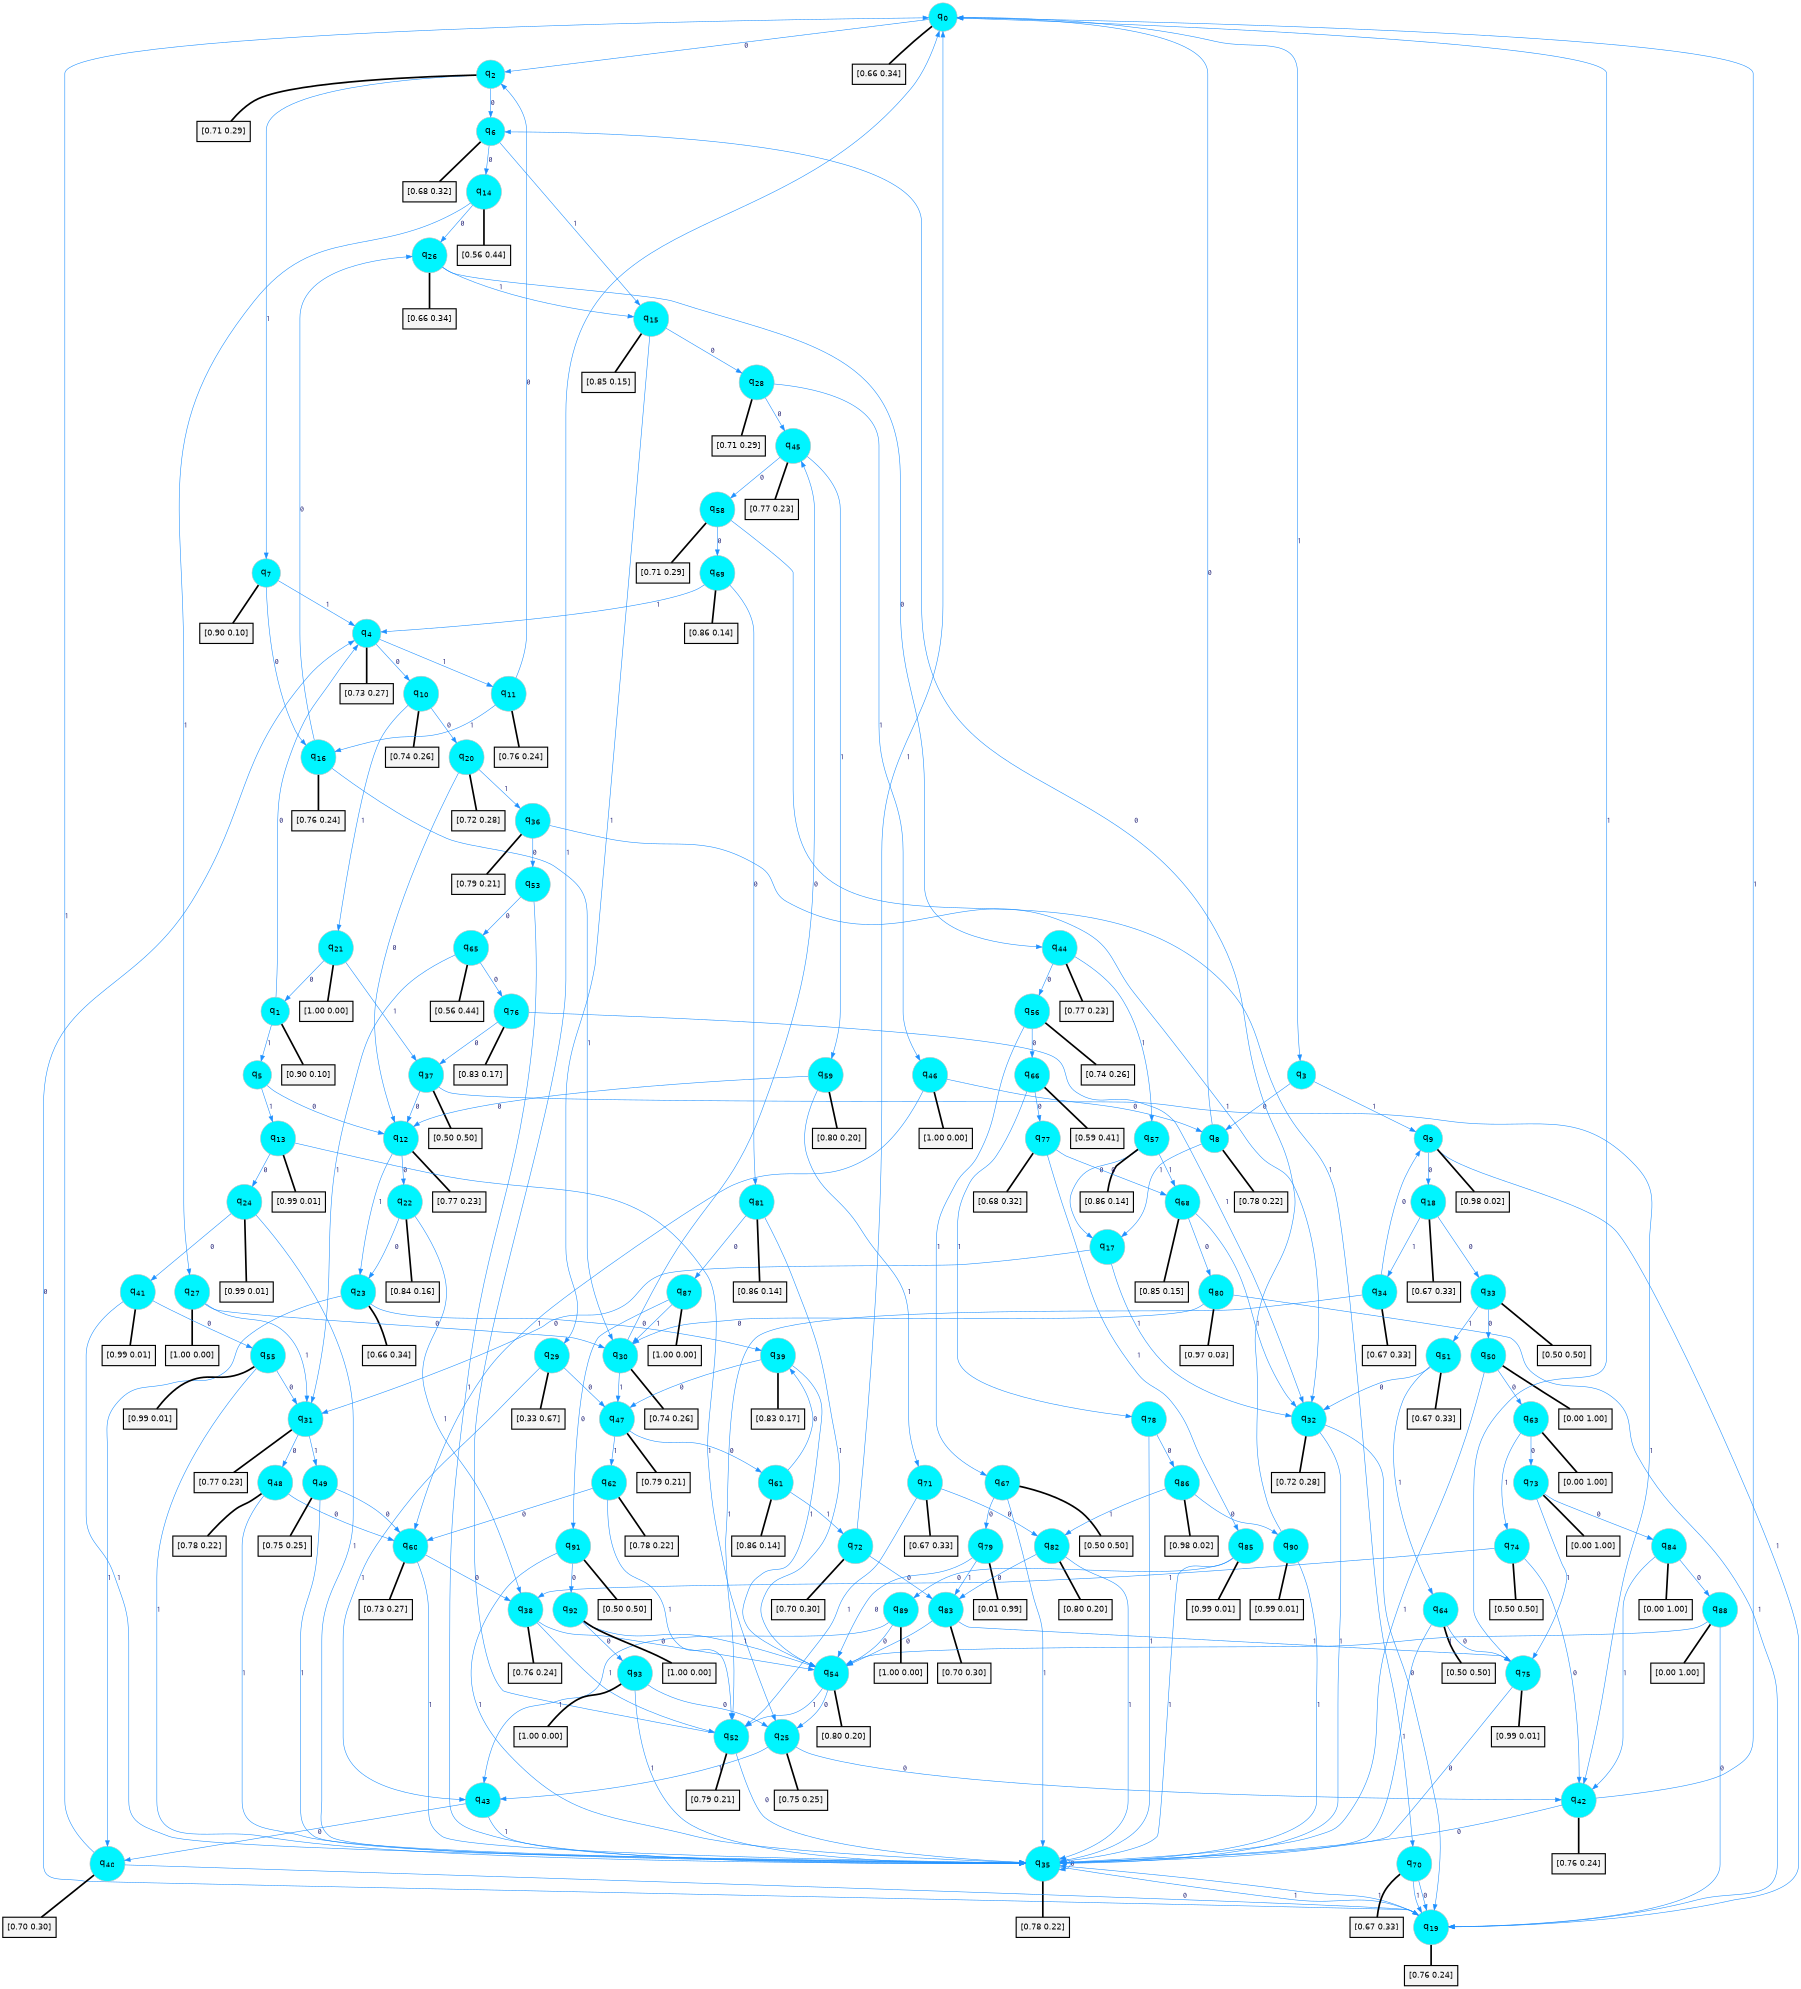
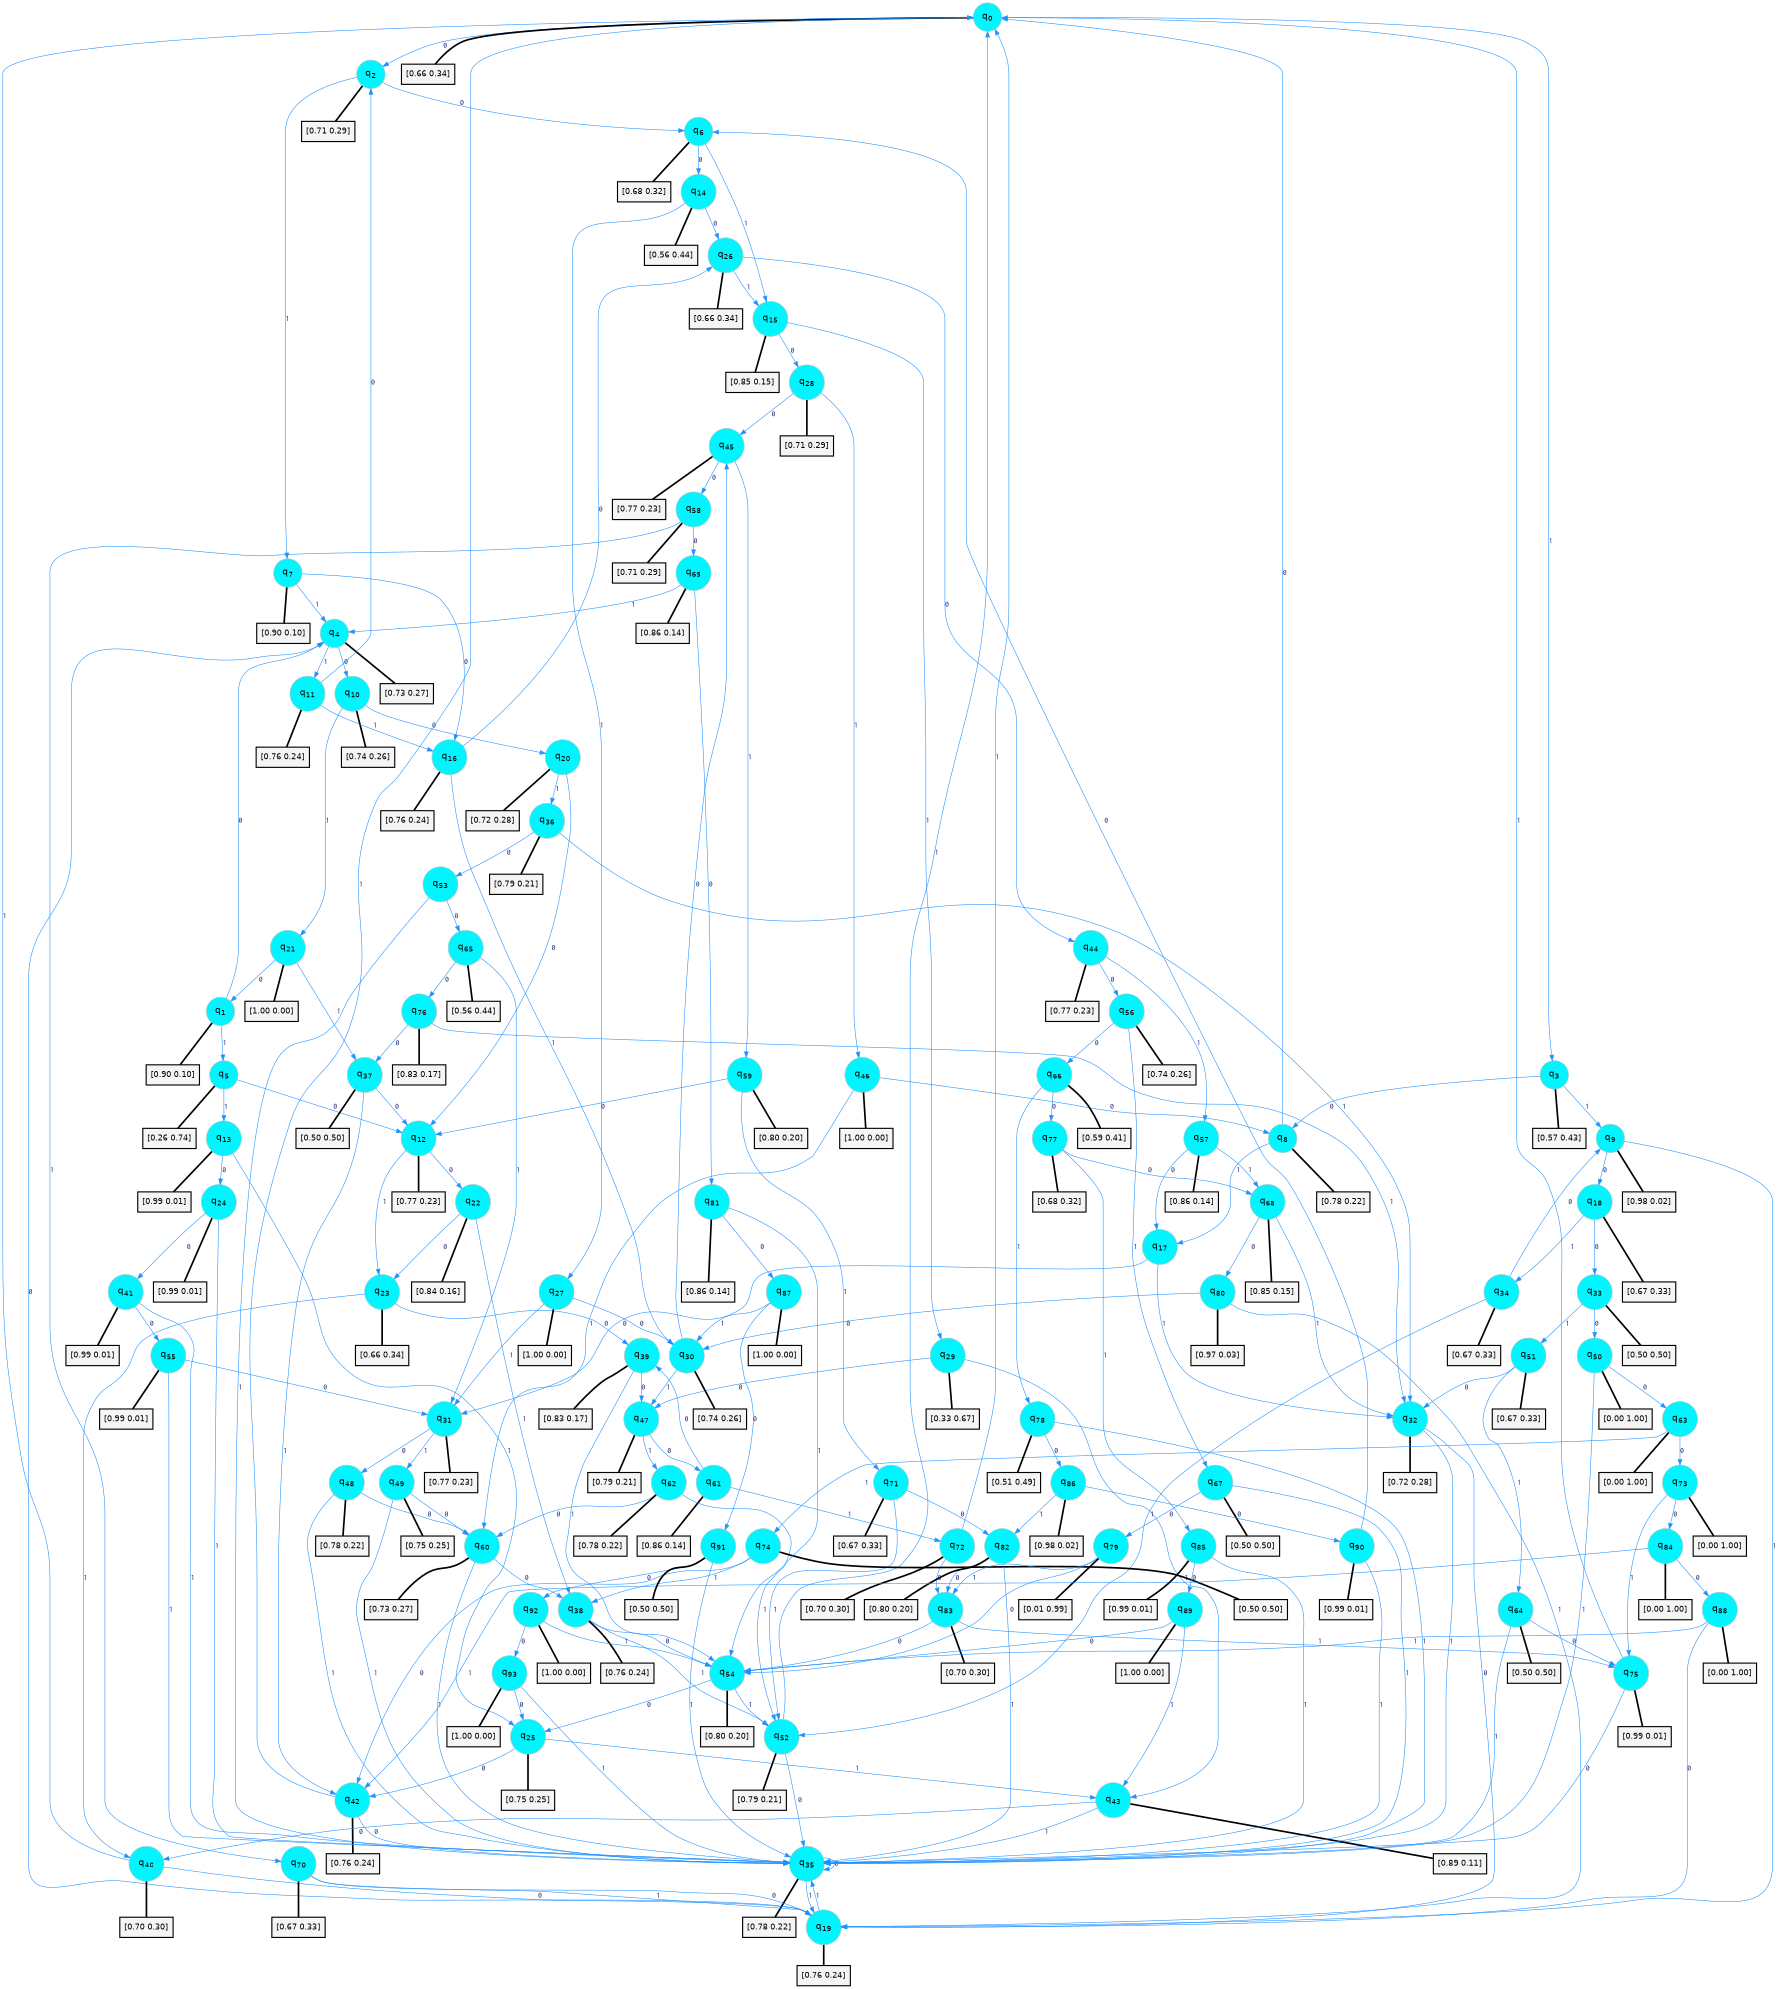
none -> (169, 1138)
none -> (1559, 1138)
none -> (1014, 1483)
none -> (1460, 1864)
